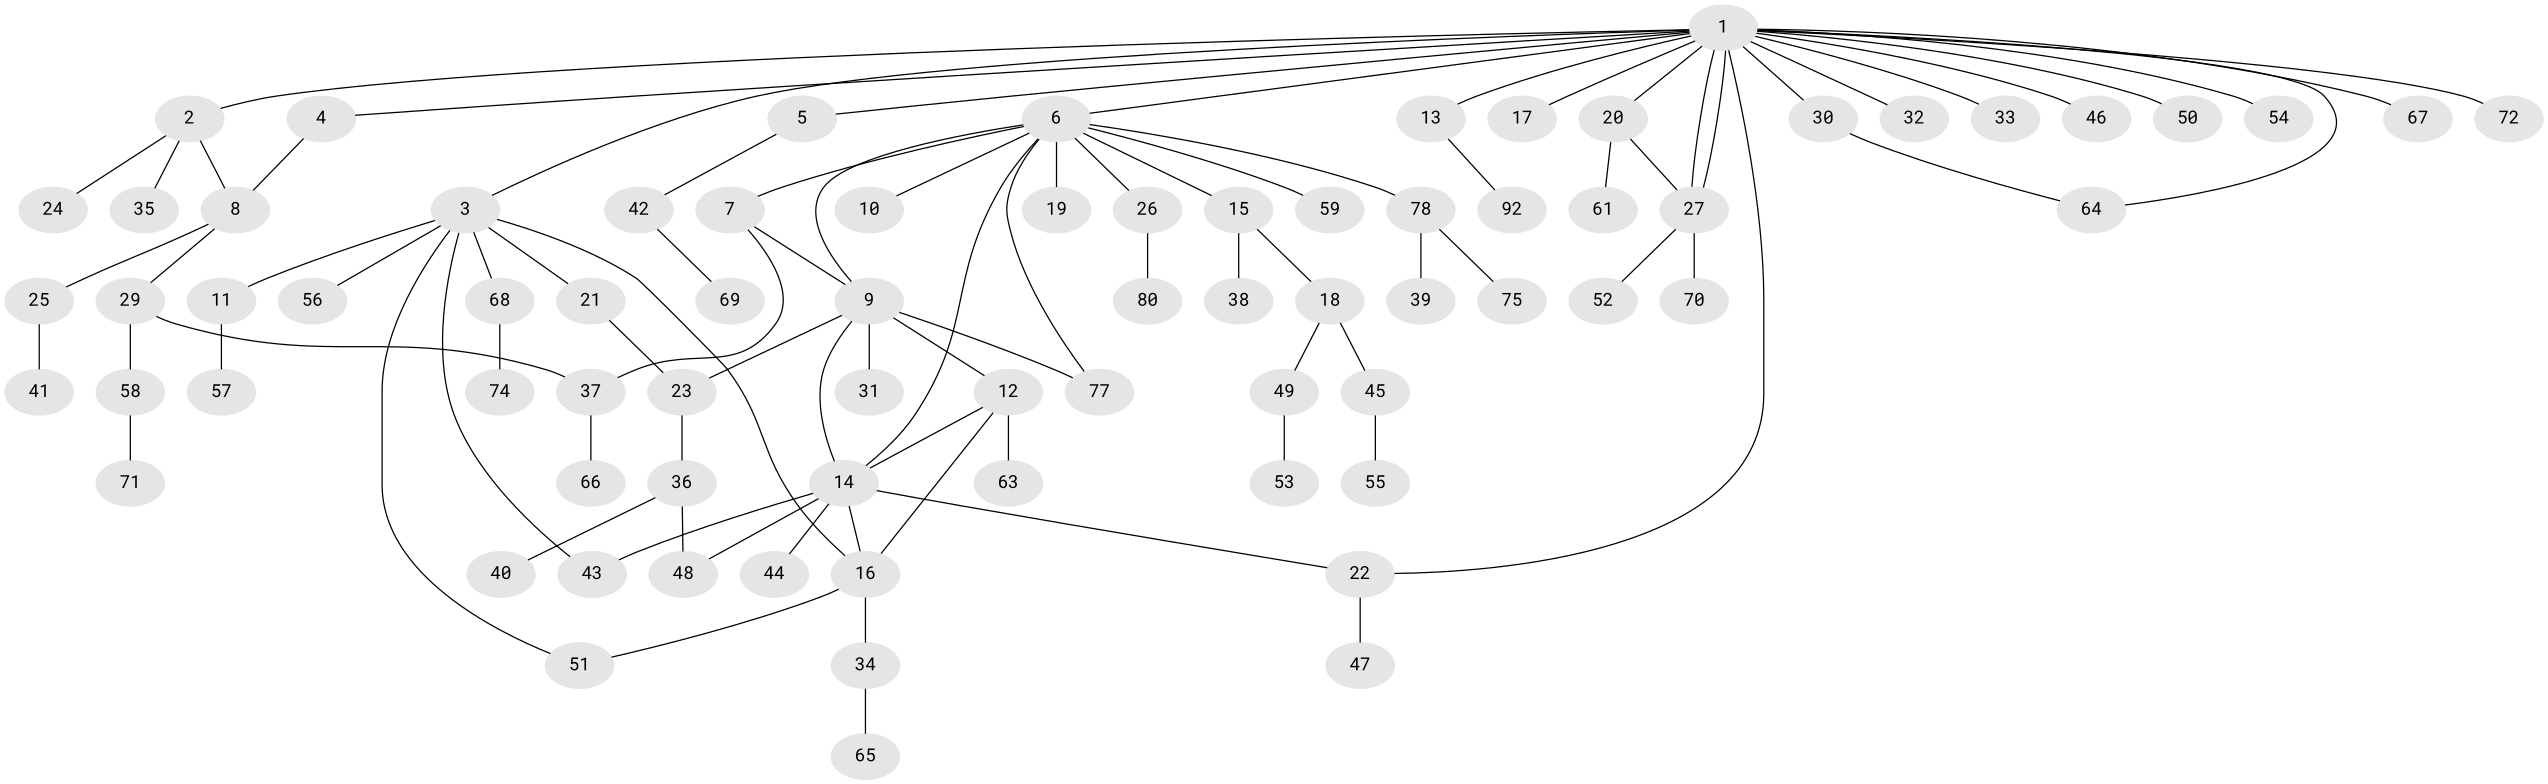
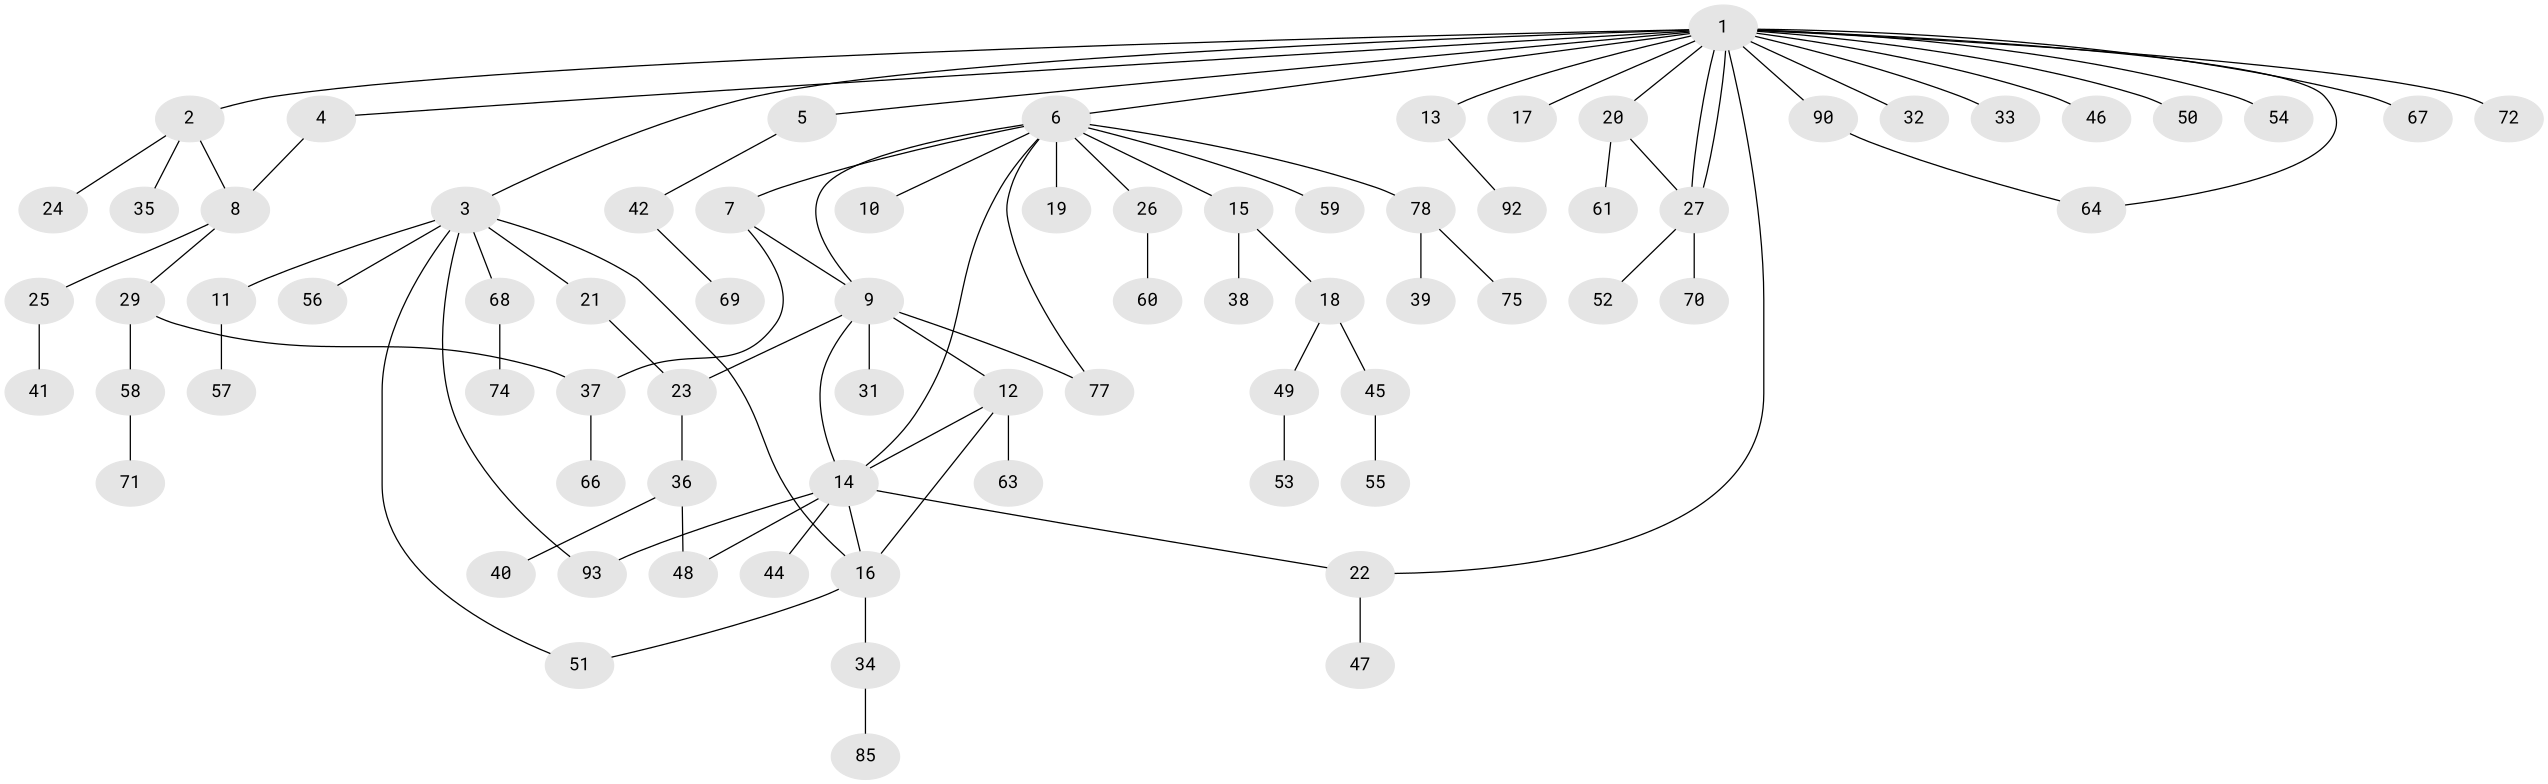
(1823, 119) -> (1823, 119)
(1148, 301) -> (1148, 301)
(592, 574) -> (592, 574)
(865, 757) -> (865, 757)
